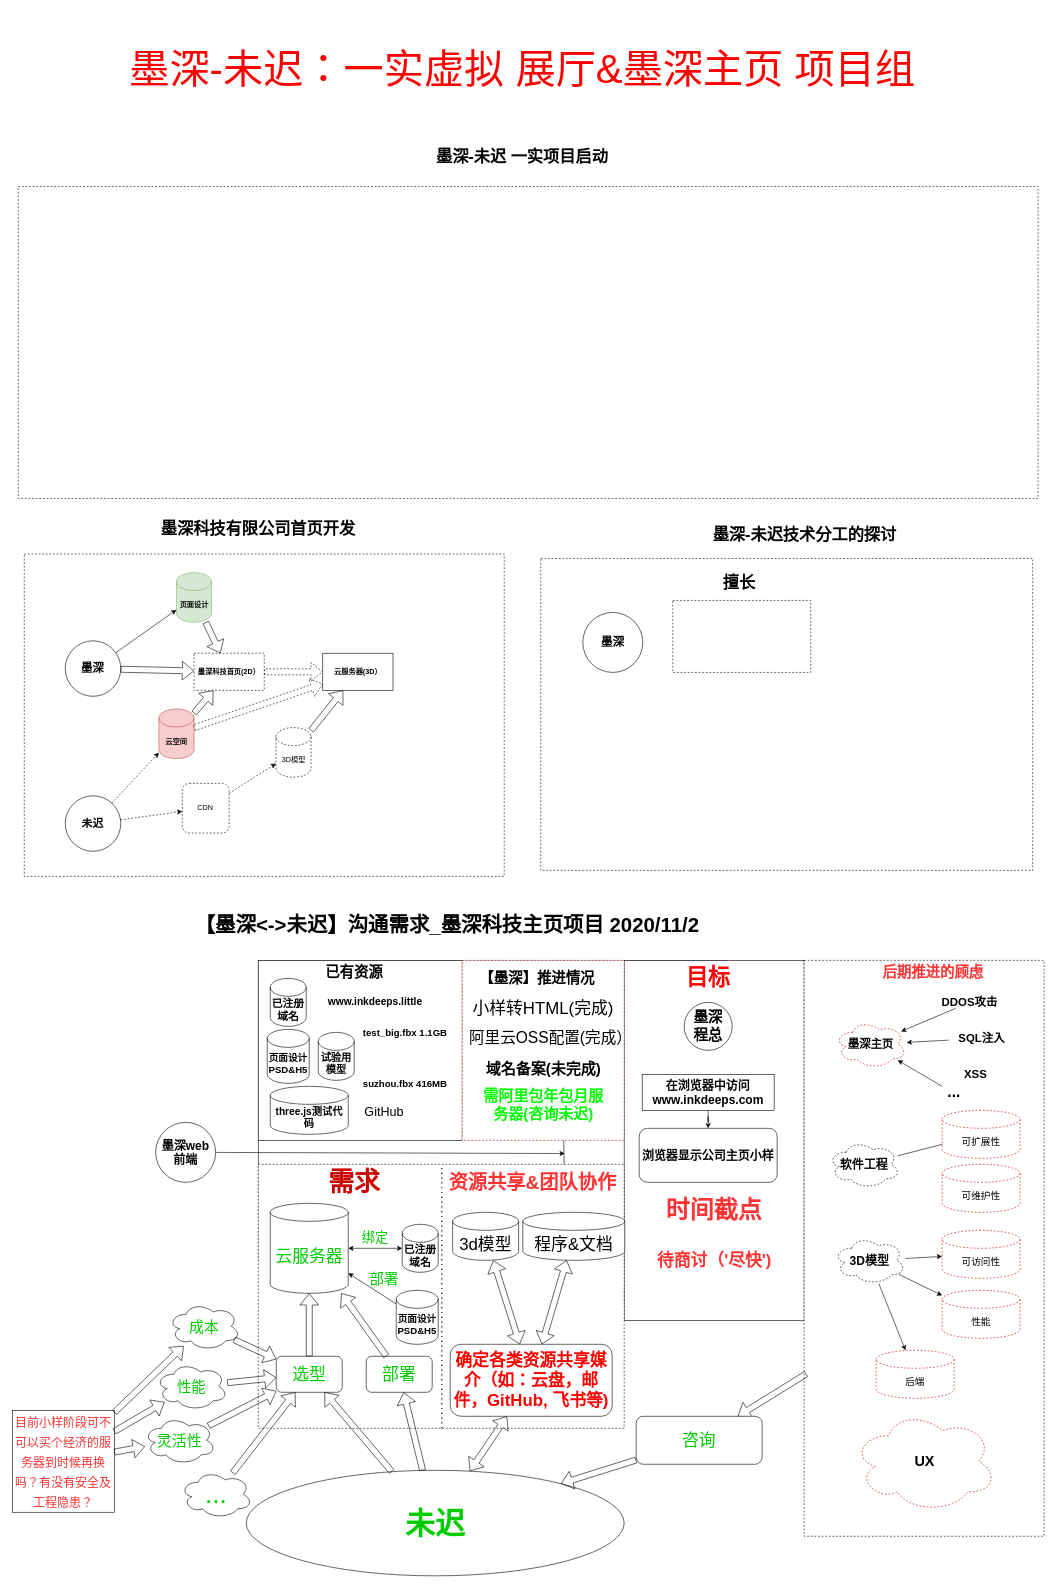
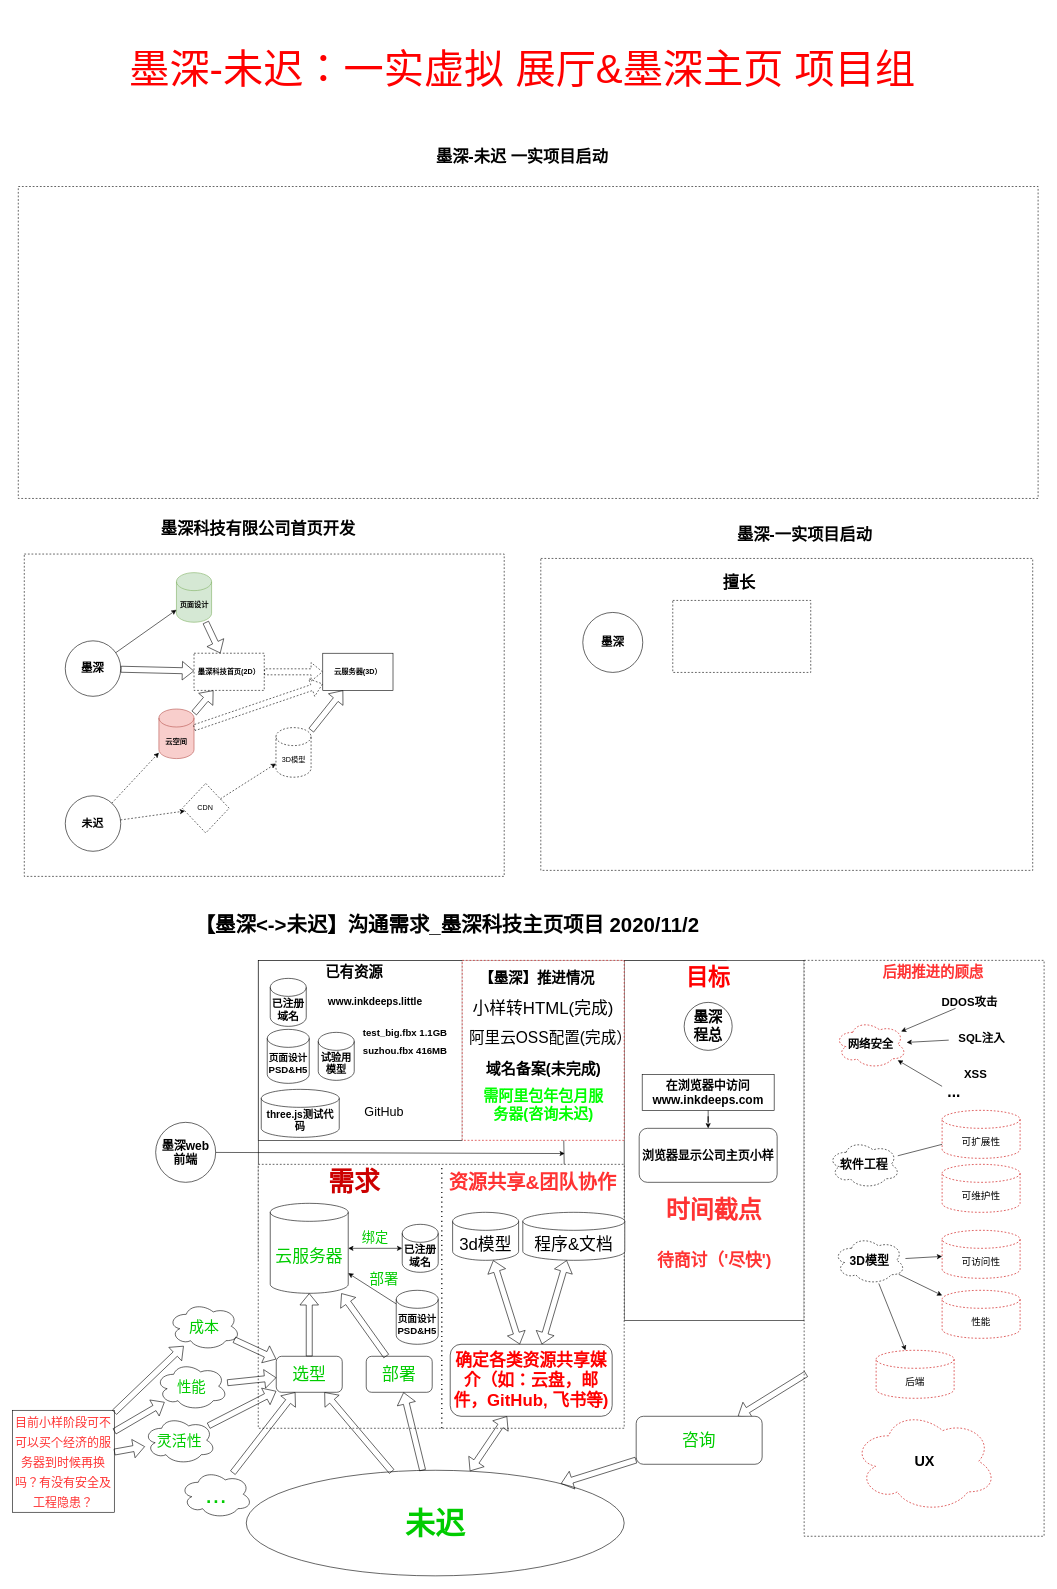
(805, 534) -> (805, 534)
(206, 808) -> (206, 808)
(871, 1044) -> (871, 1044)
(405, 1083) -> (405, 1050)
(309, 1110) -> (300, 1113)
